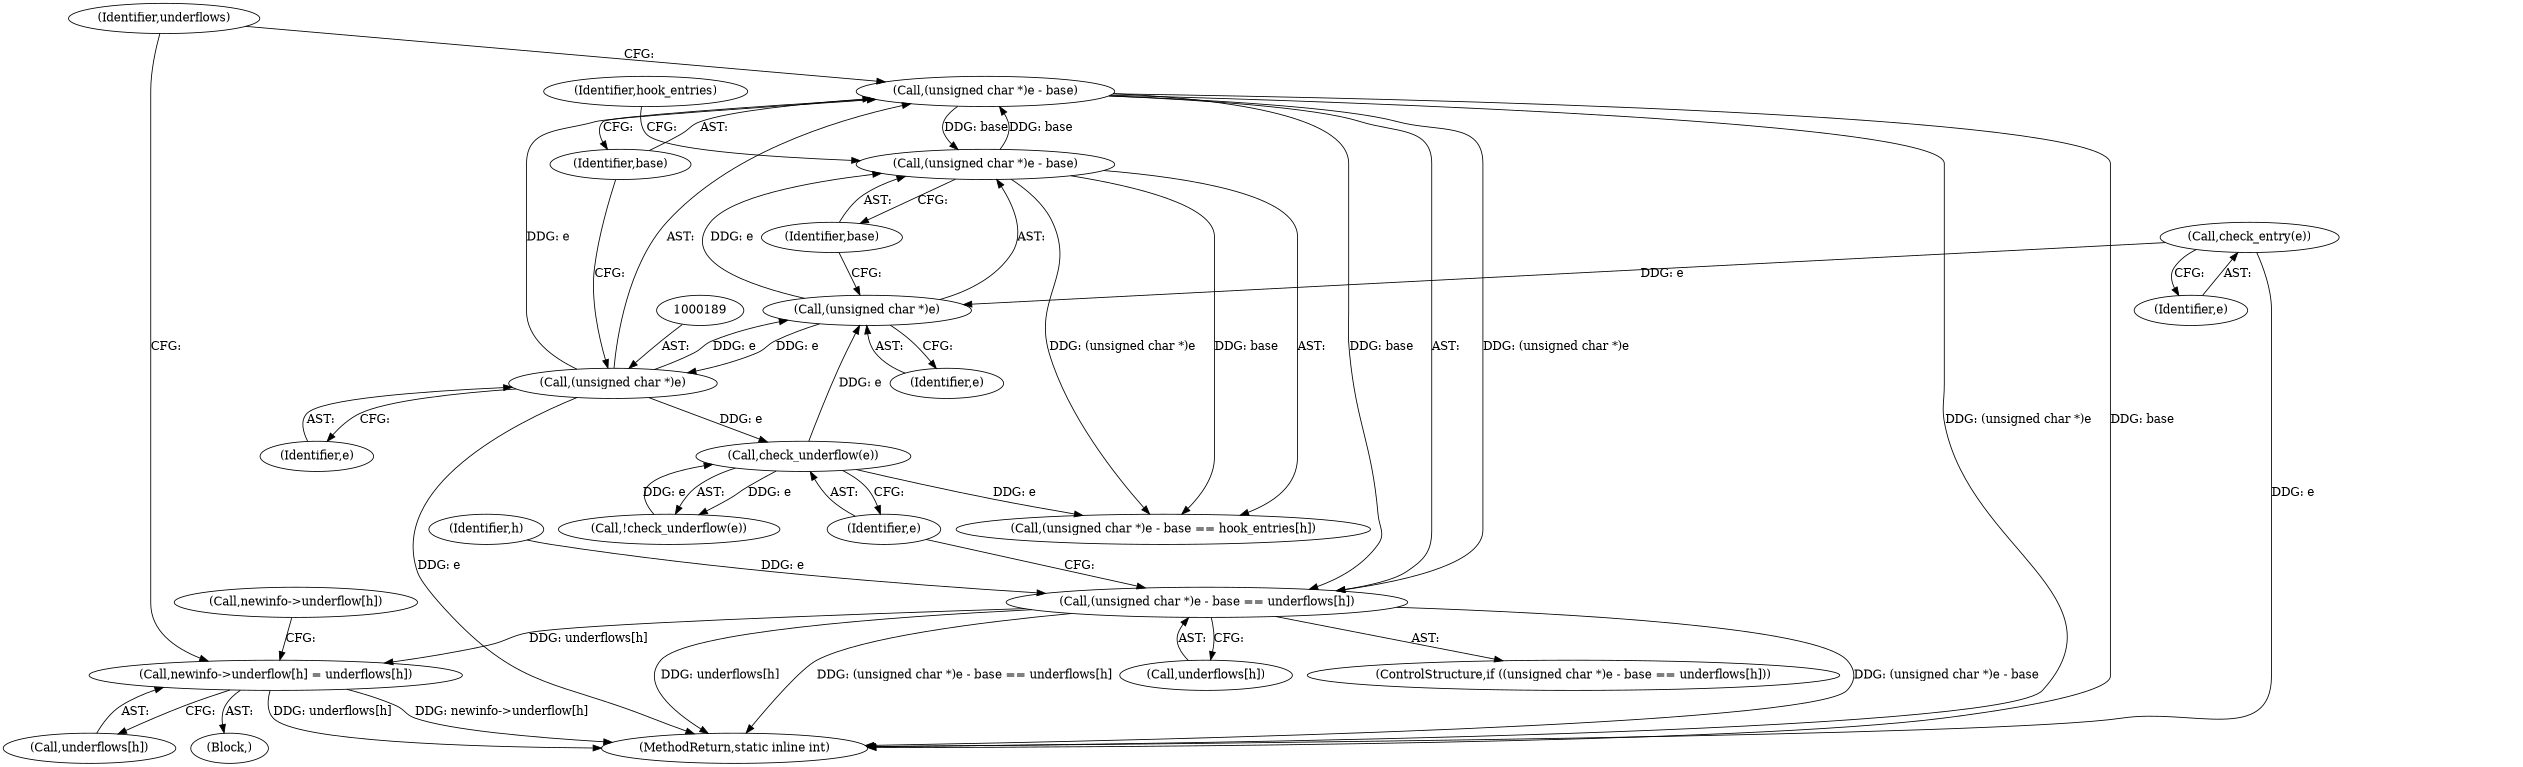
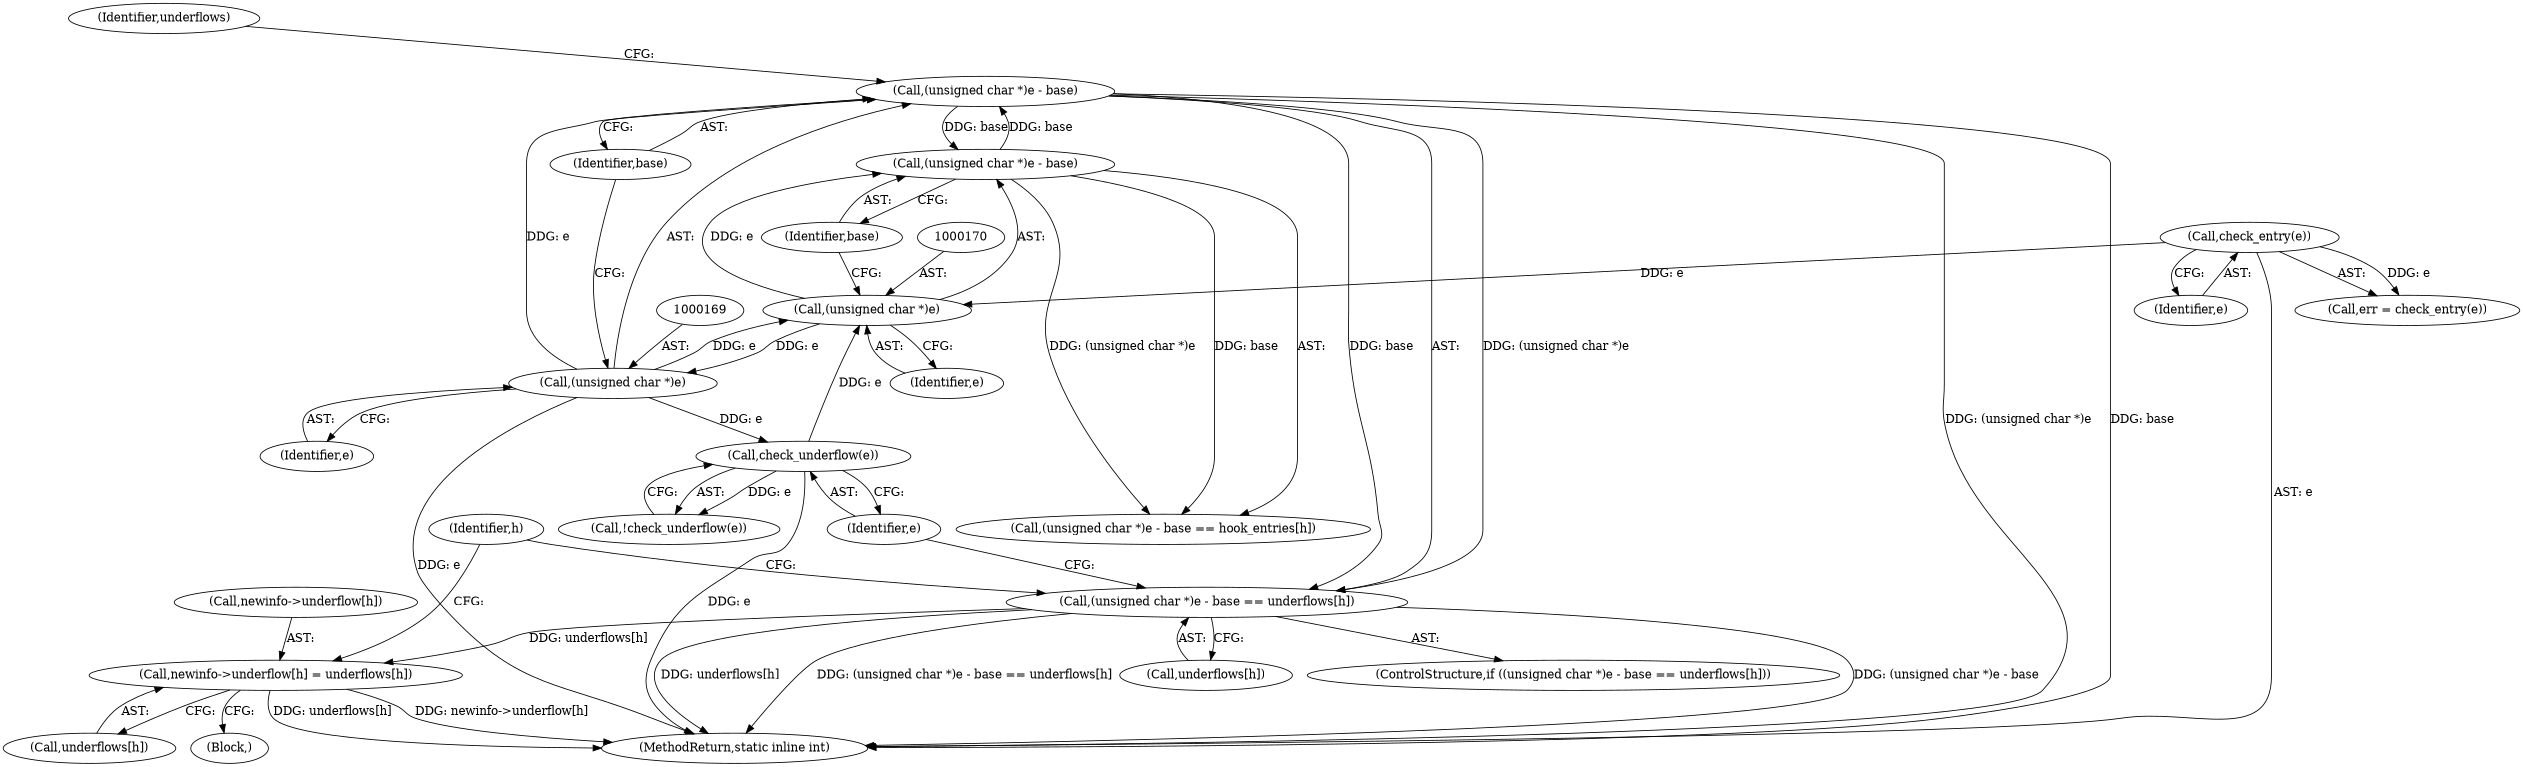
(646, 91) -> none
none -> (961, 237)
(700, 310) -> (700, 310)
none -> (2407, 310)
(151, 357) -> (424, 618)
(665, 493) -> (665, 493)
(965, 493) -> (703, 592)
(2293, 493) -> (2293, 493)
(783, 566) -> (783, 566)
(303, 639) -> (303, 639)
(241, 712) -> (241, 712)
